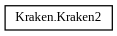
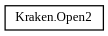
(59, 18) -> (54, 18)
